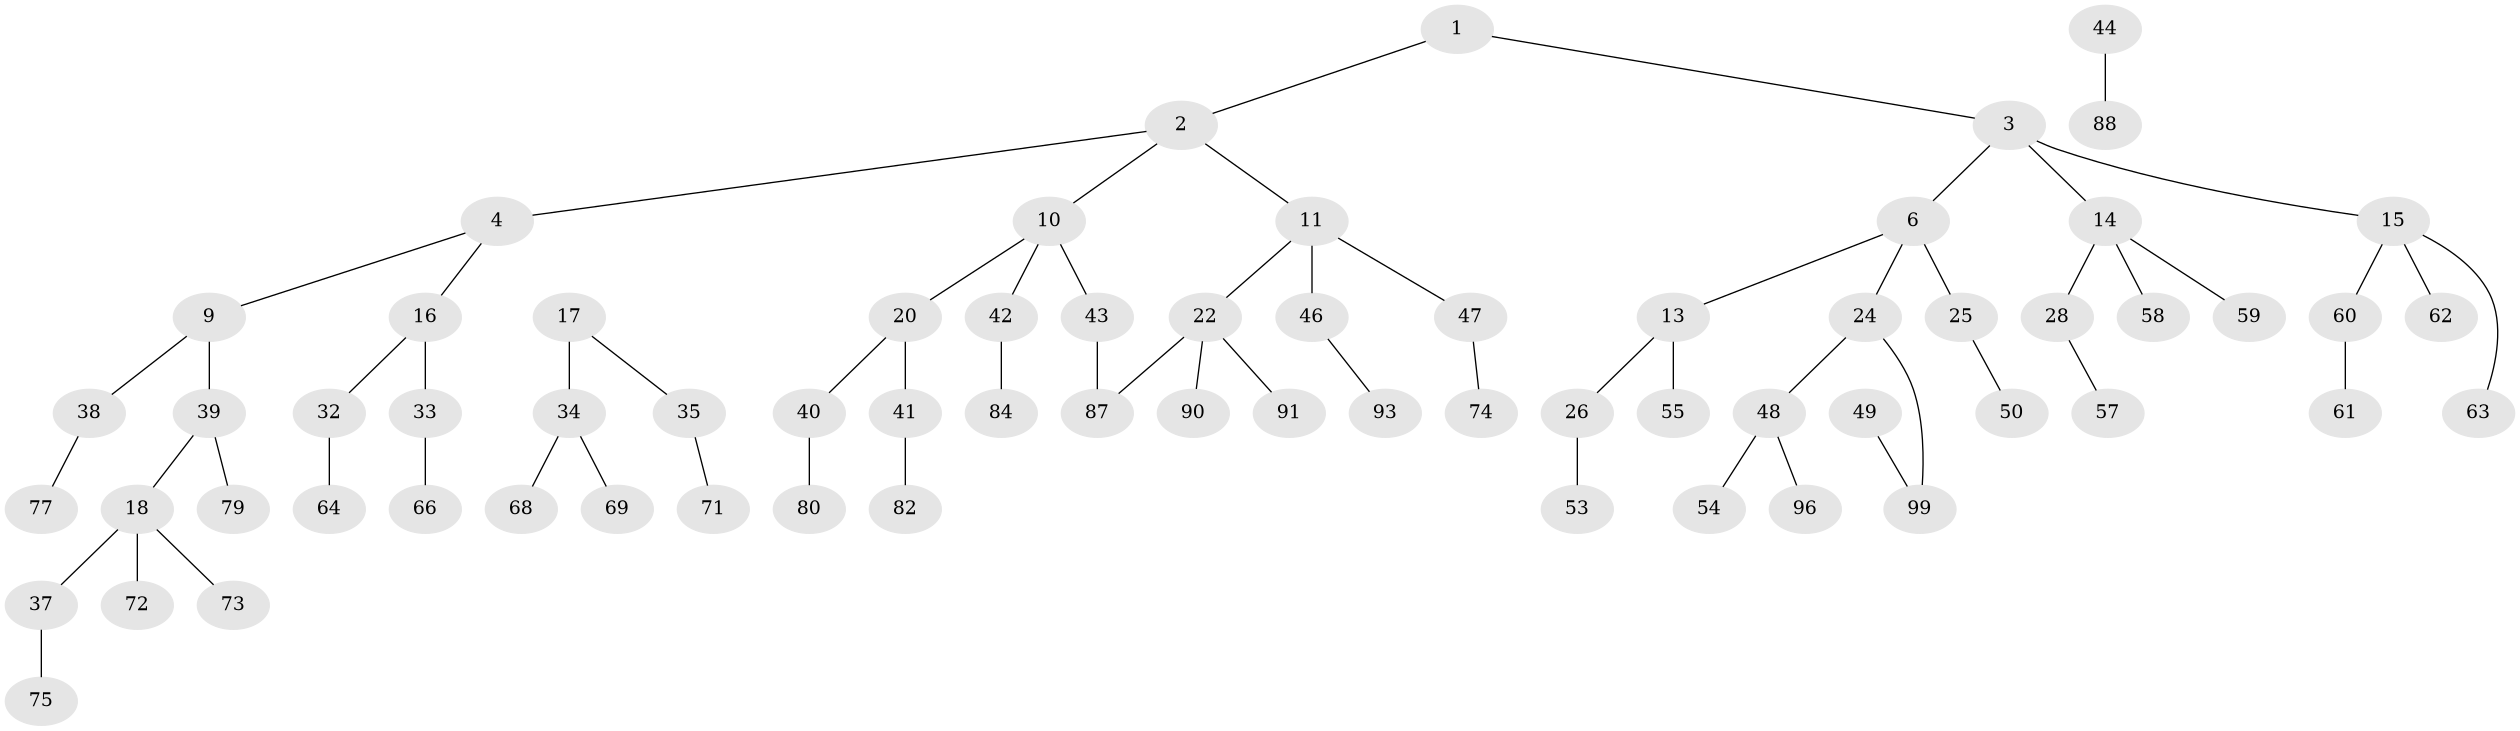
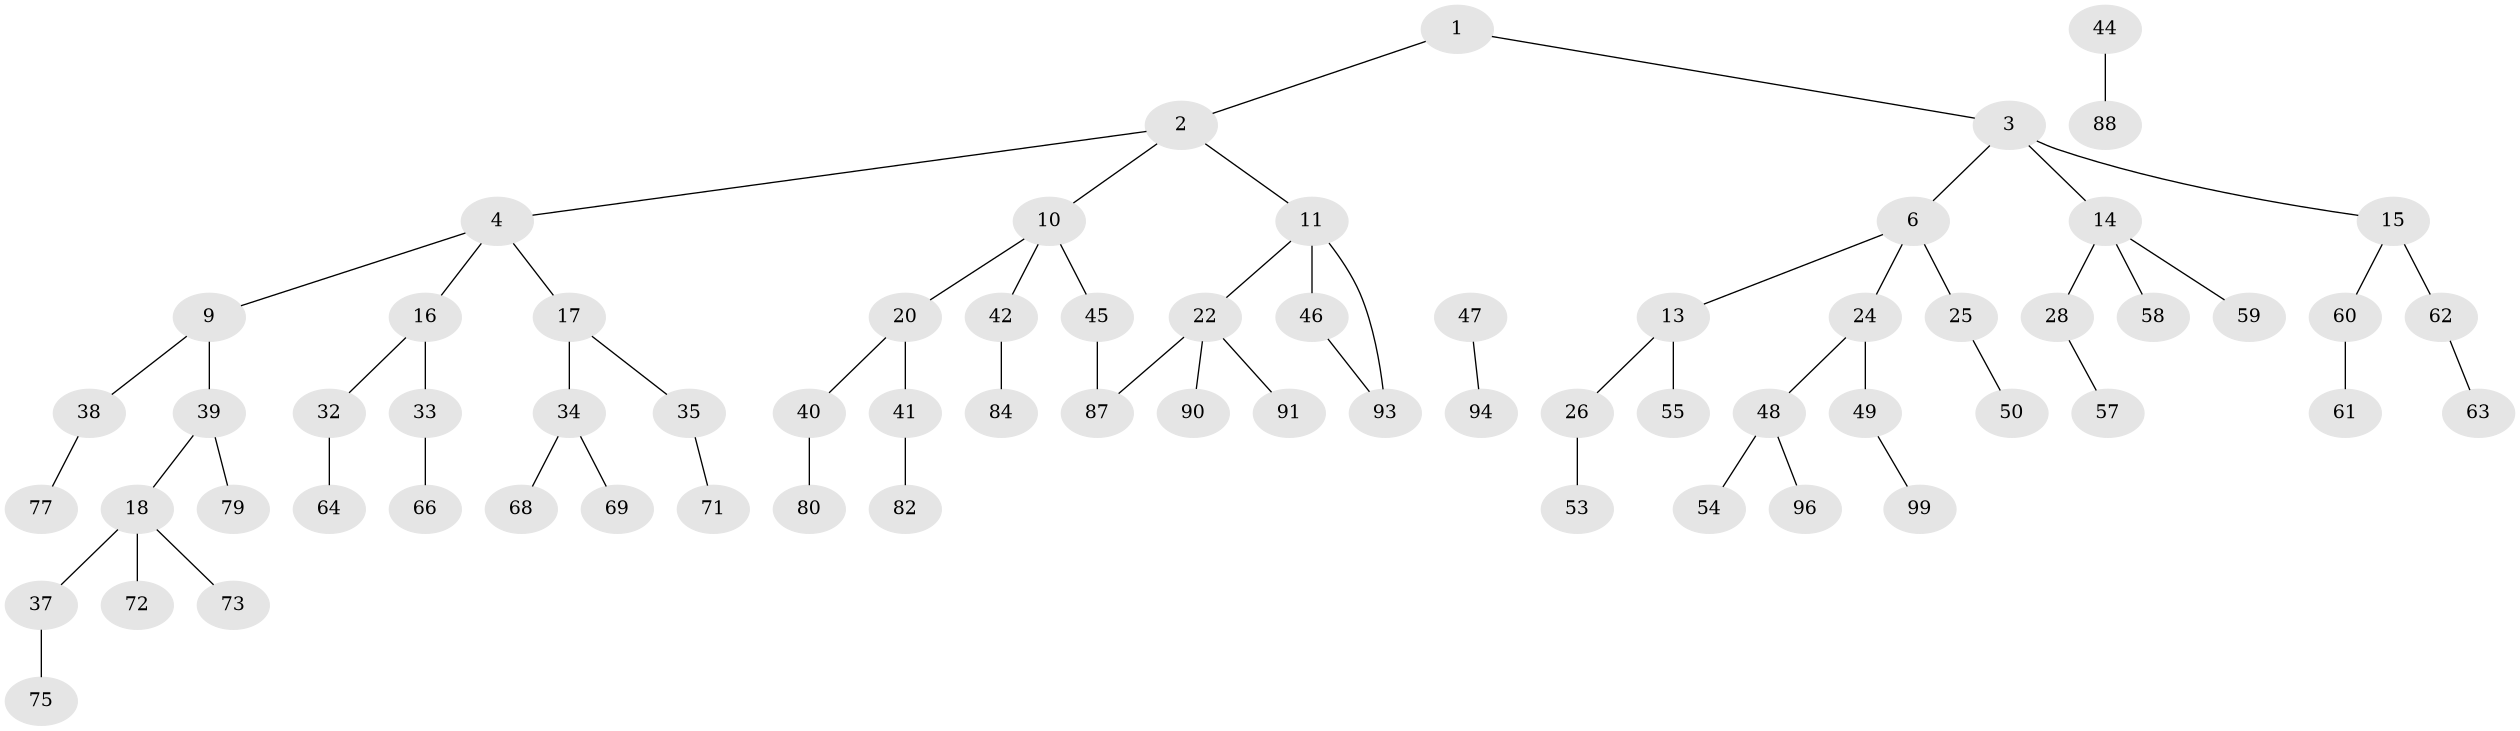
none -> (533, 269)
(1391, 269) -> (1367, 312)
(2491, 297) -> (2460, 365)
(1097, 317) -> (1097, 317)
(1918, 407) -> (1865, 365)
(1481, 413) -> (1481, 413)
